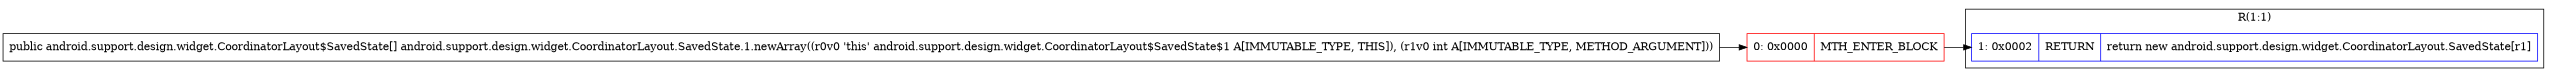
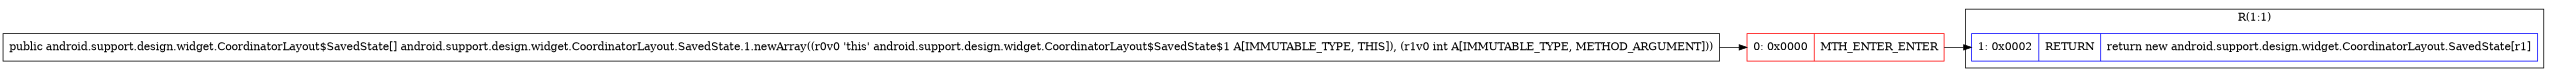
(1879, 47) -> (1879, 47)
